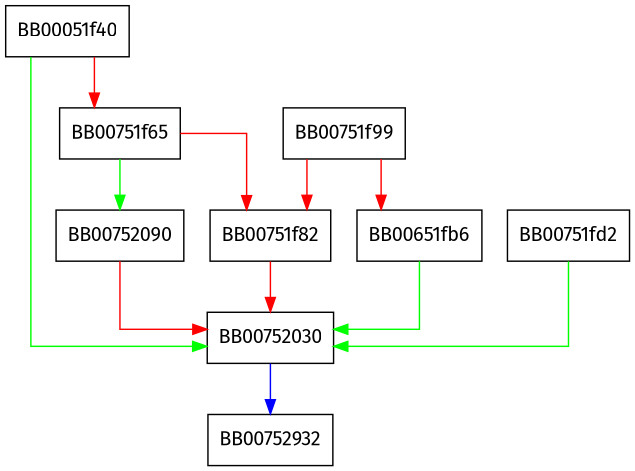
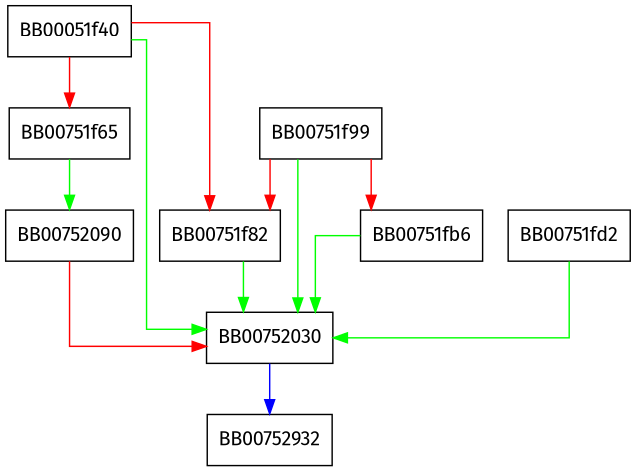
(245, 133) -> (210, 70)
none -> (298, 229)
(419, 236) -> (422, 236)
(270, 279) -> (243, 279)
